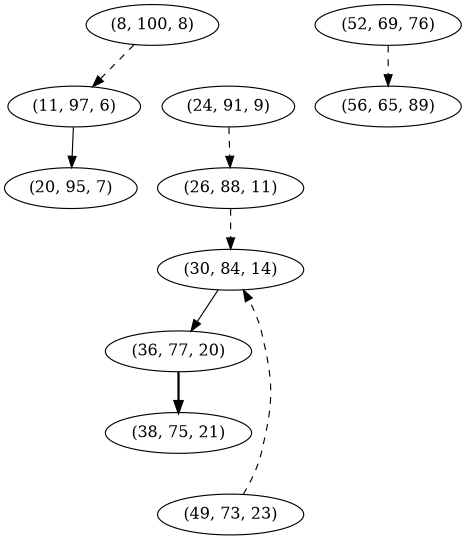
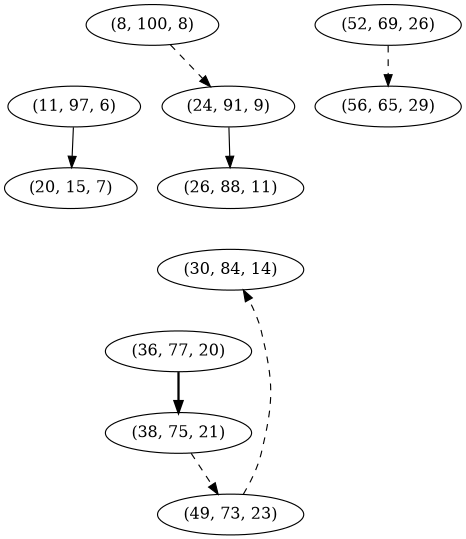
(388, 25) -> (388, 25)
(117, 62) -> (186, 62)
(388, 107) -> (388, 107)
(229, 142) -> (229, 142)
(71, 188) -> (71, 188)
(231, 223) -> none
(208, 306) -> none
none -> (201, 469)
